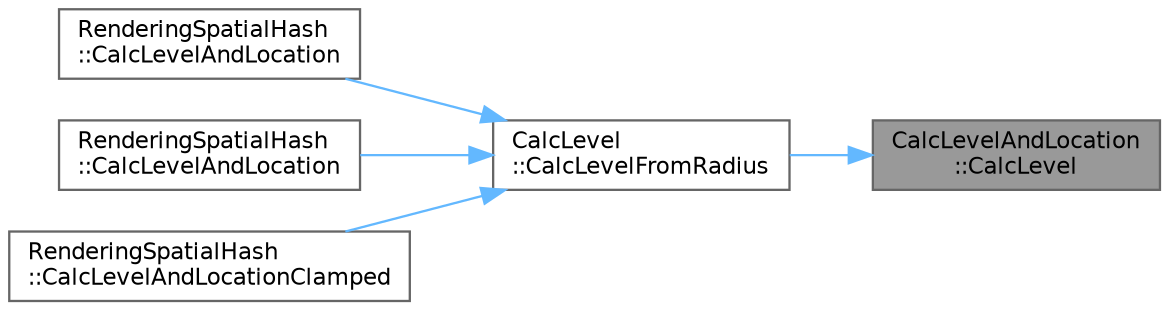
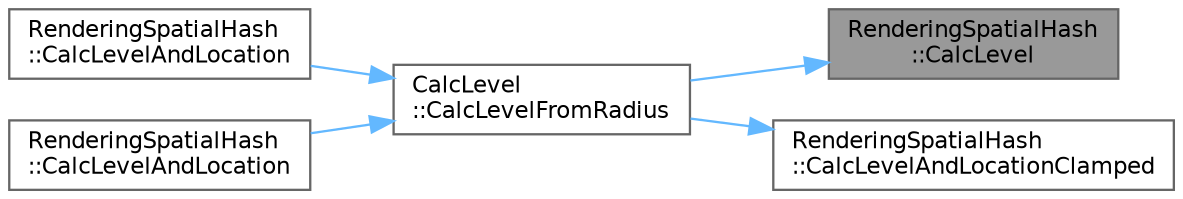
(1016, 155) -> (974, 44)
(414, 214) -> (720, 122)
